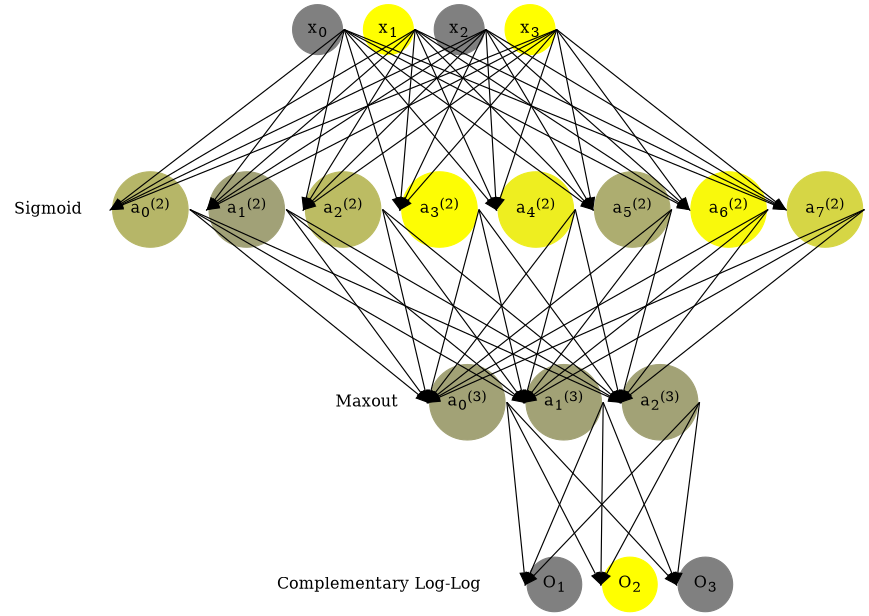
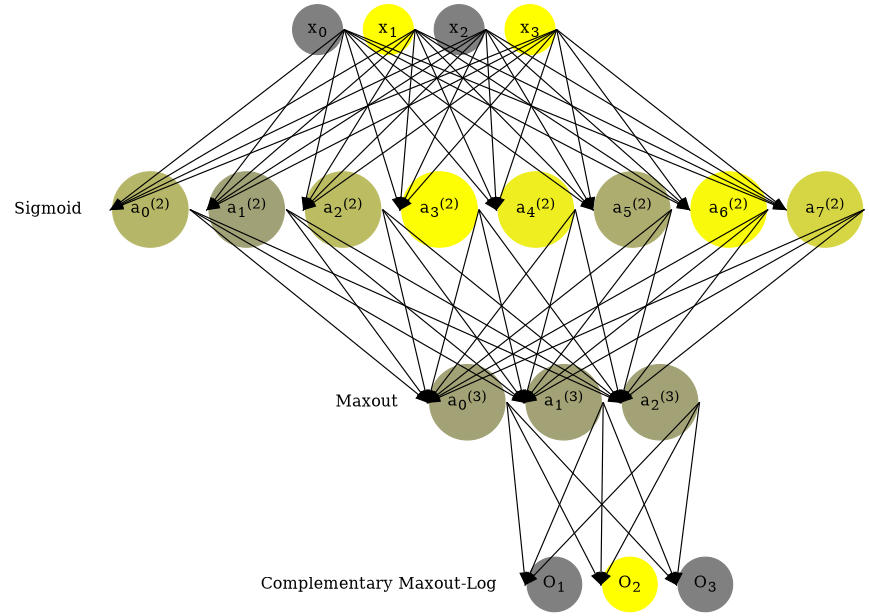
(379, 584) -> (379, 584)
